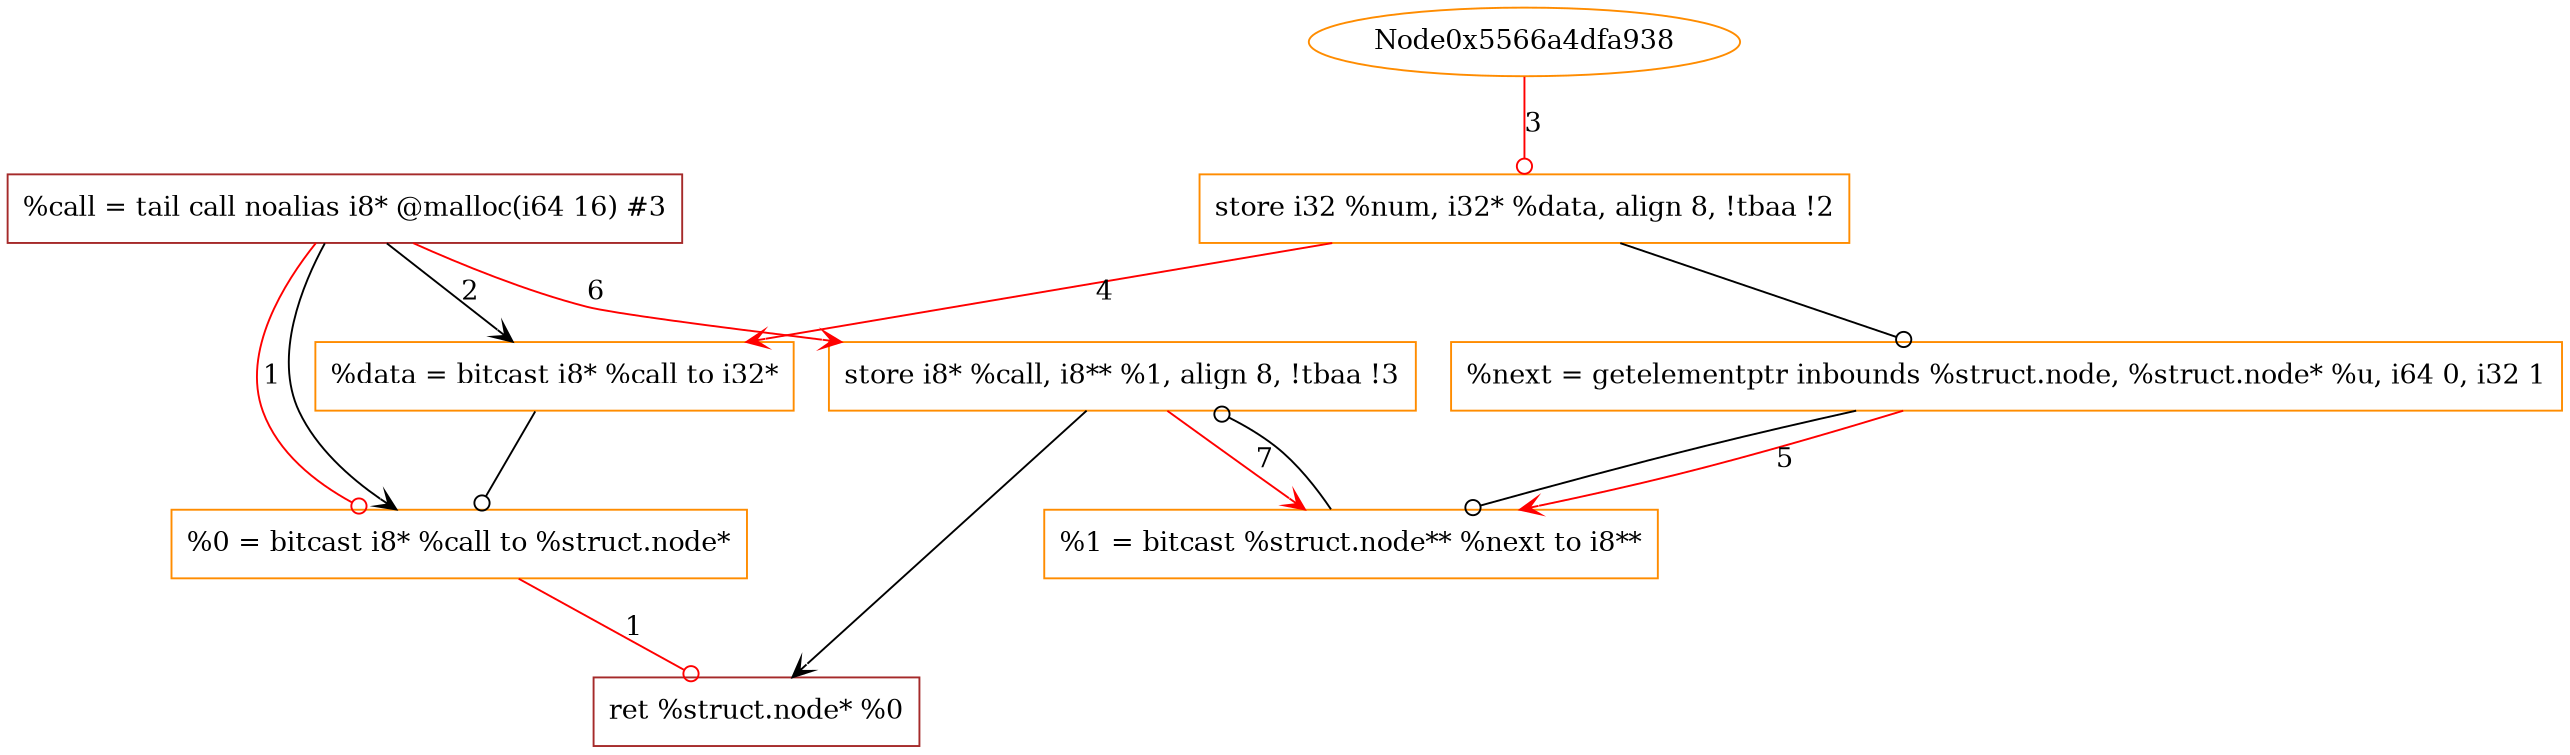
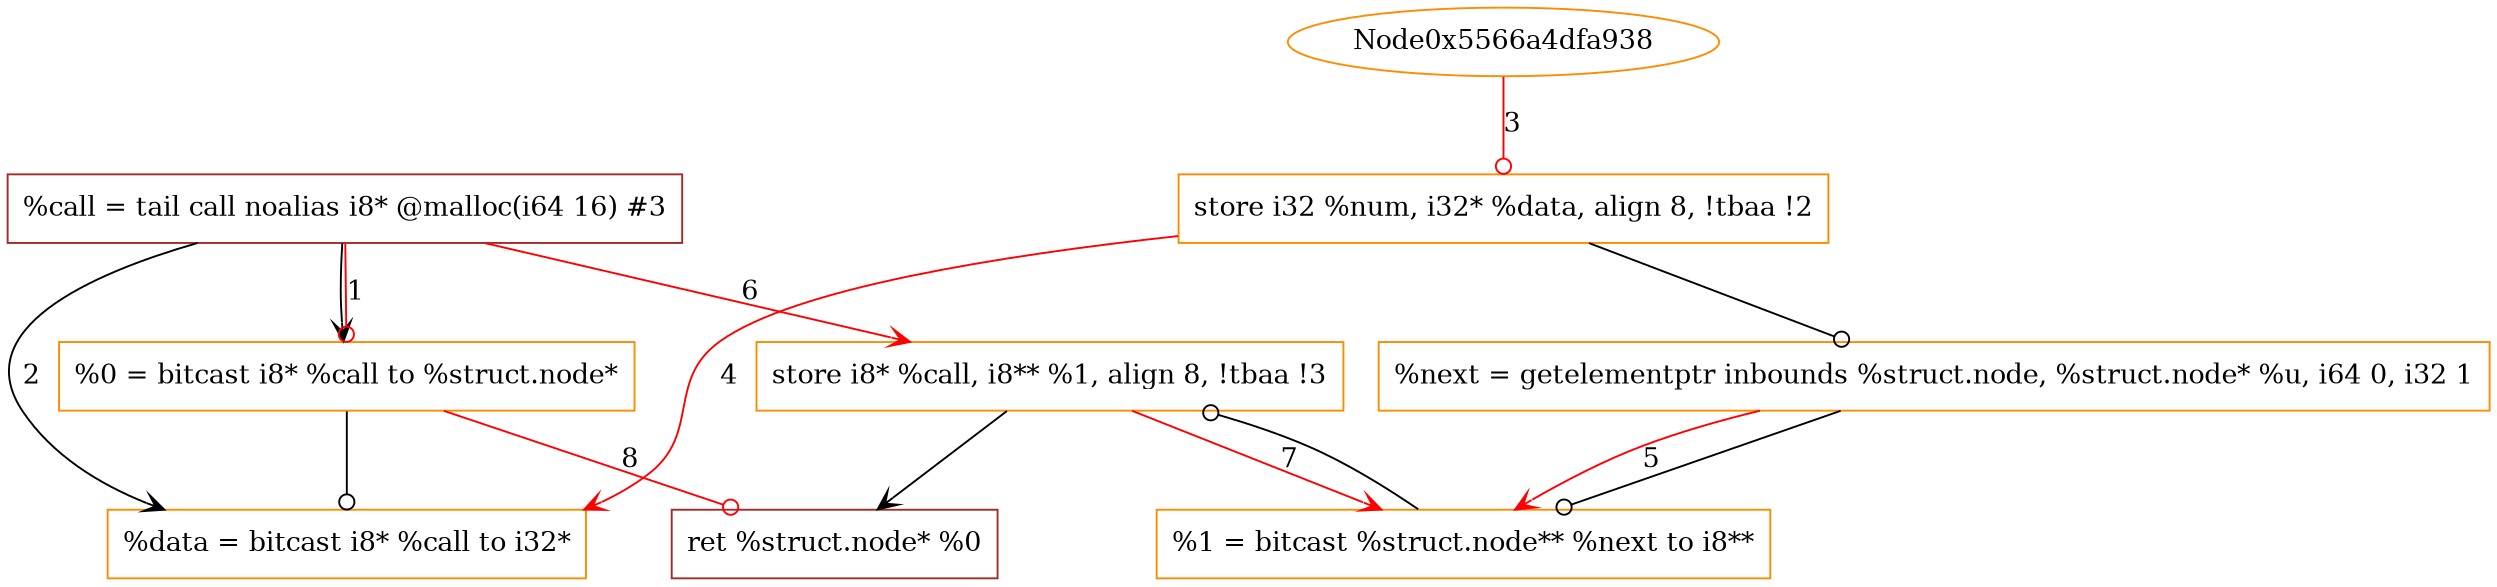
(511, 454) -> (347, 453)
(635, 628) -> (631, 460)
